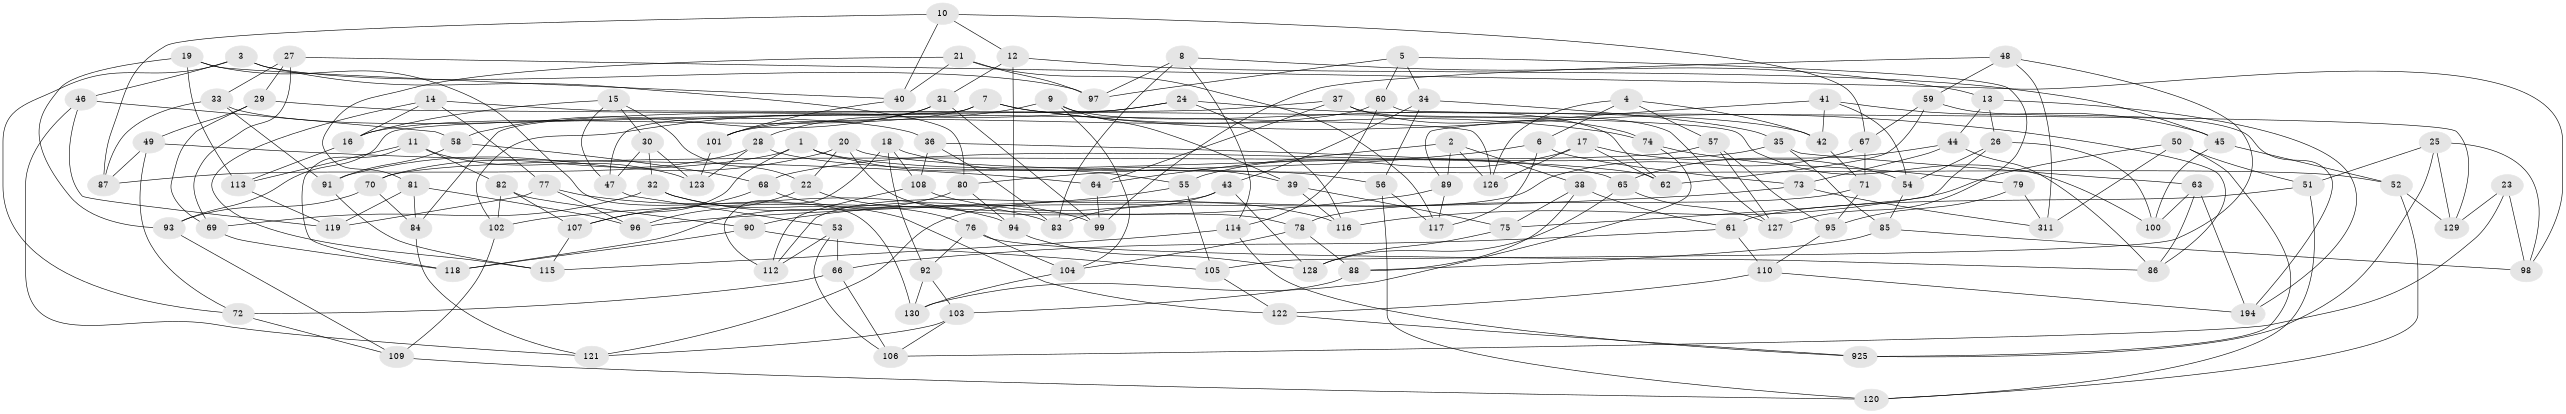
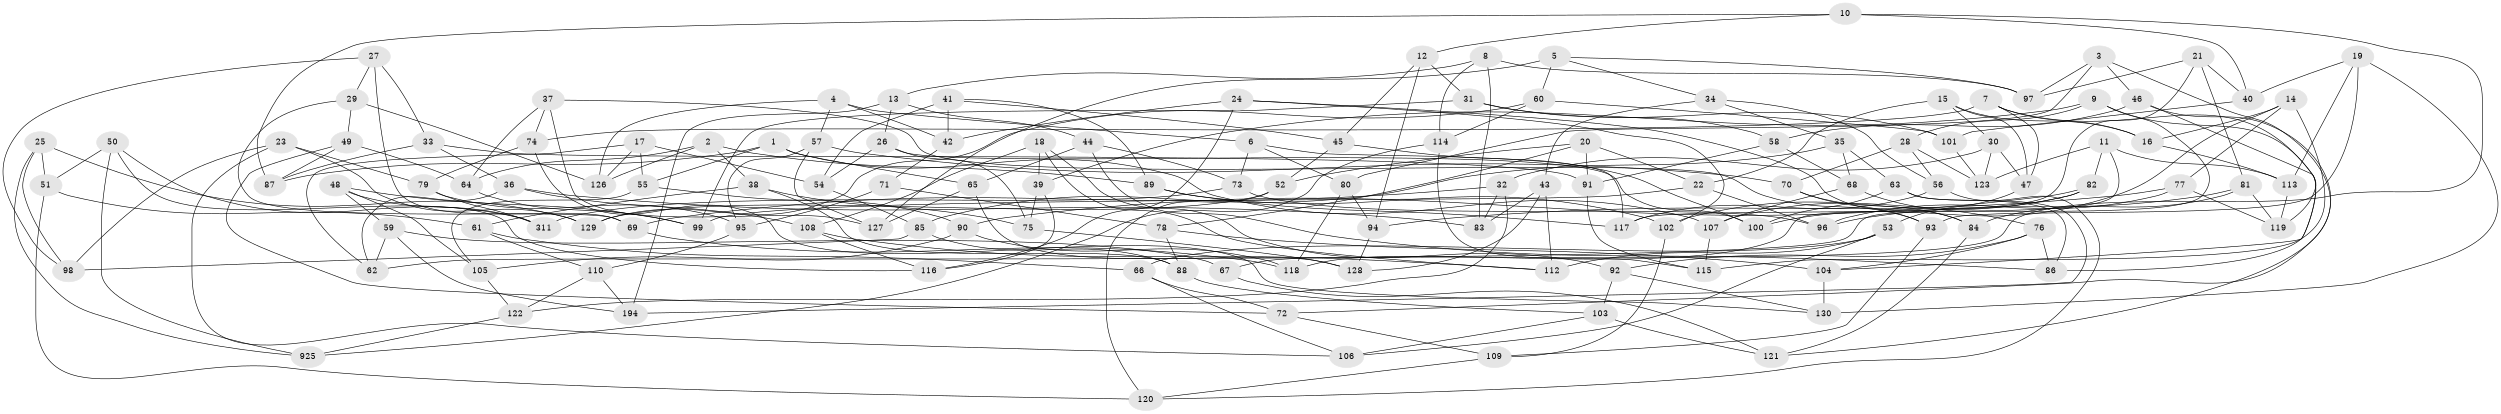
none -> (335, 159)
(1865, 164) -> none
